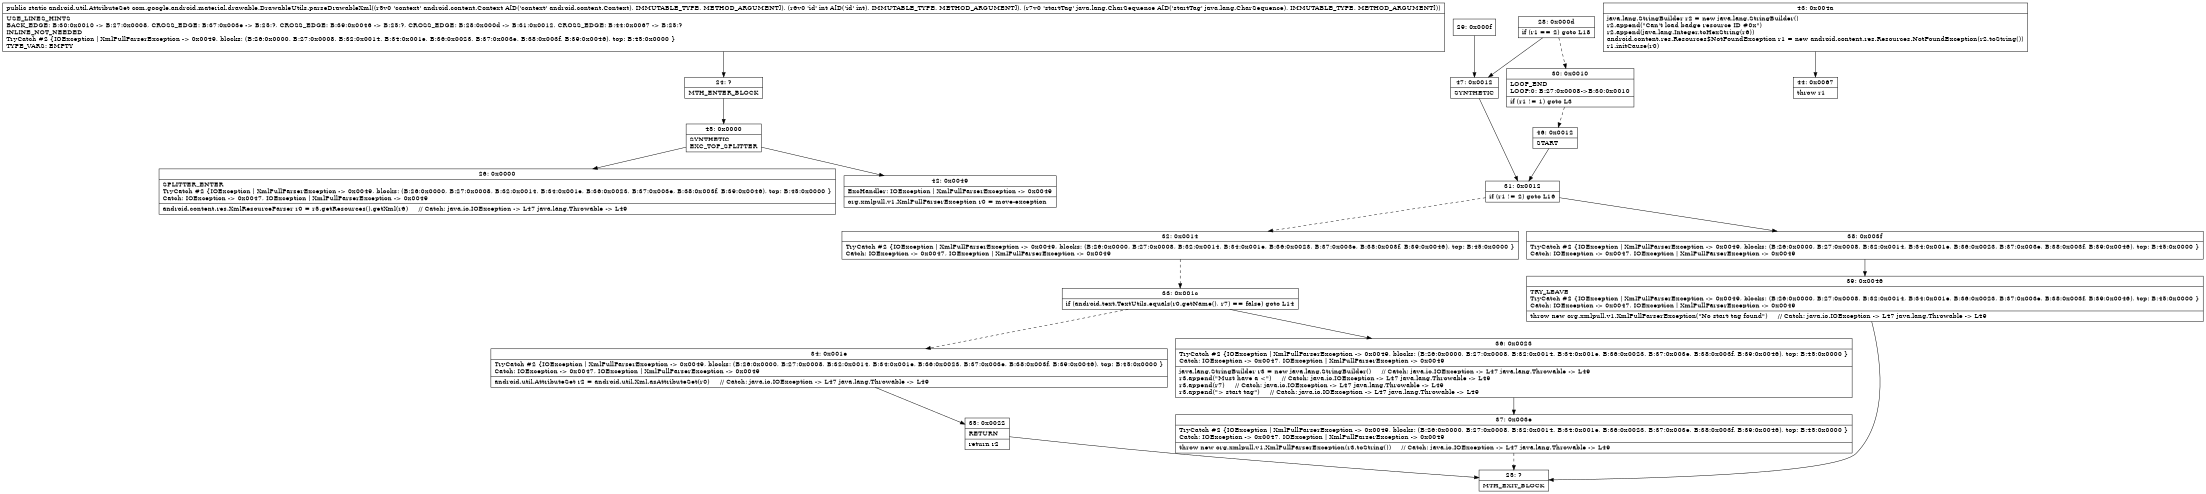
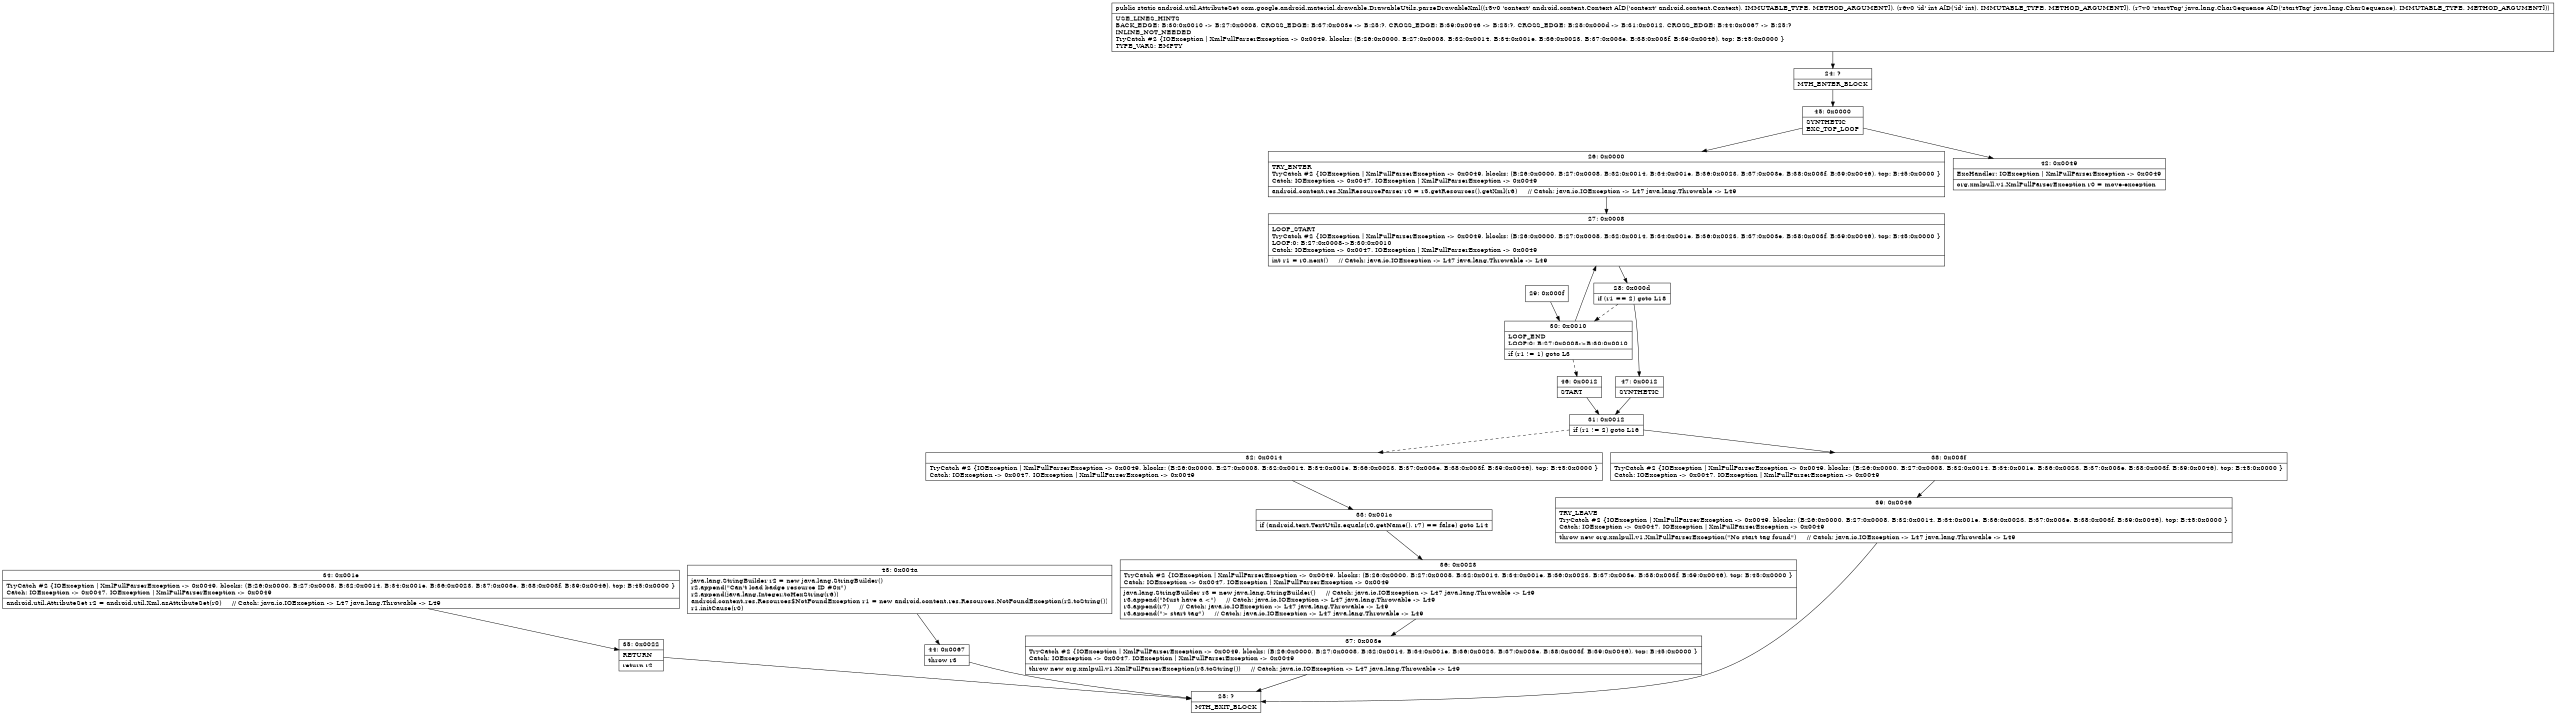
(1474, 54) -> (1554, 309)
(1811, 93) -> (943, 660)
(724, 146) -> (1833, 129)
(193, 184) -> (1292, 167)
none -> (1606, 240)
(1180, 271) -> (1321, 494)
(1029, 329) -> none
(1514, 459) -> (1284, 682)
none -> (1077, 684)
